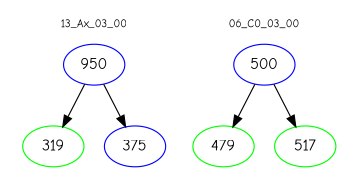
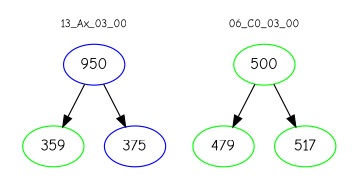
(264, 65) -> (264, 65)
(53, 146) -> (53, 146)
